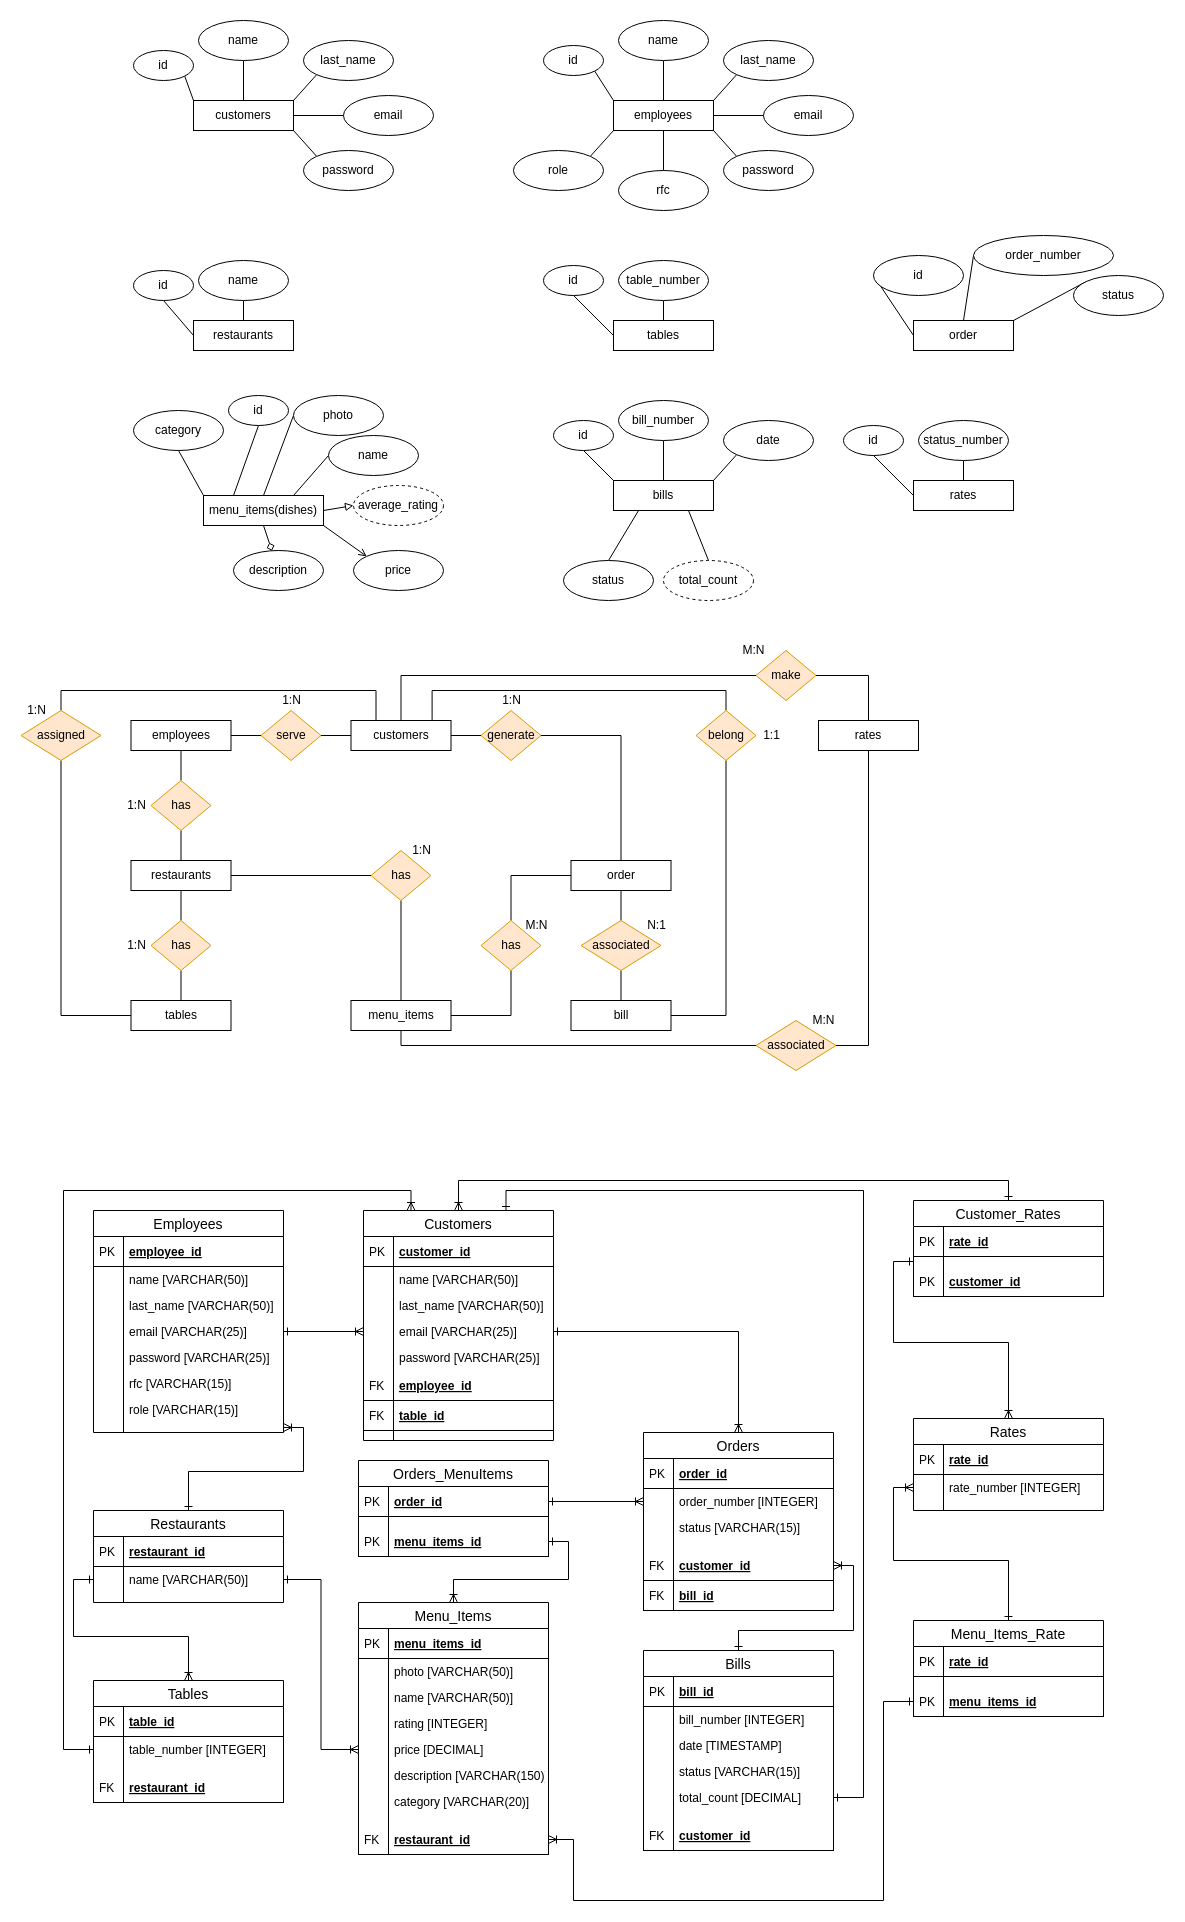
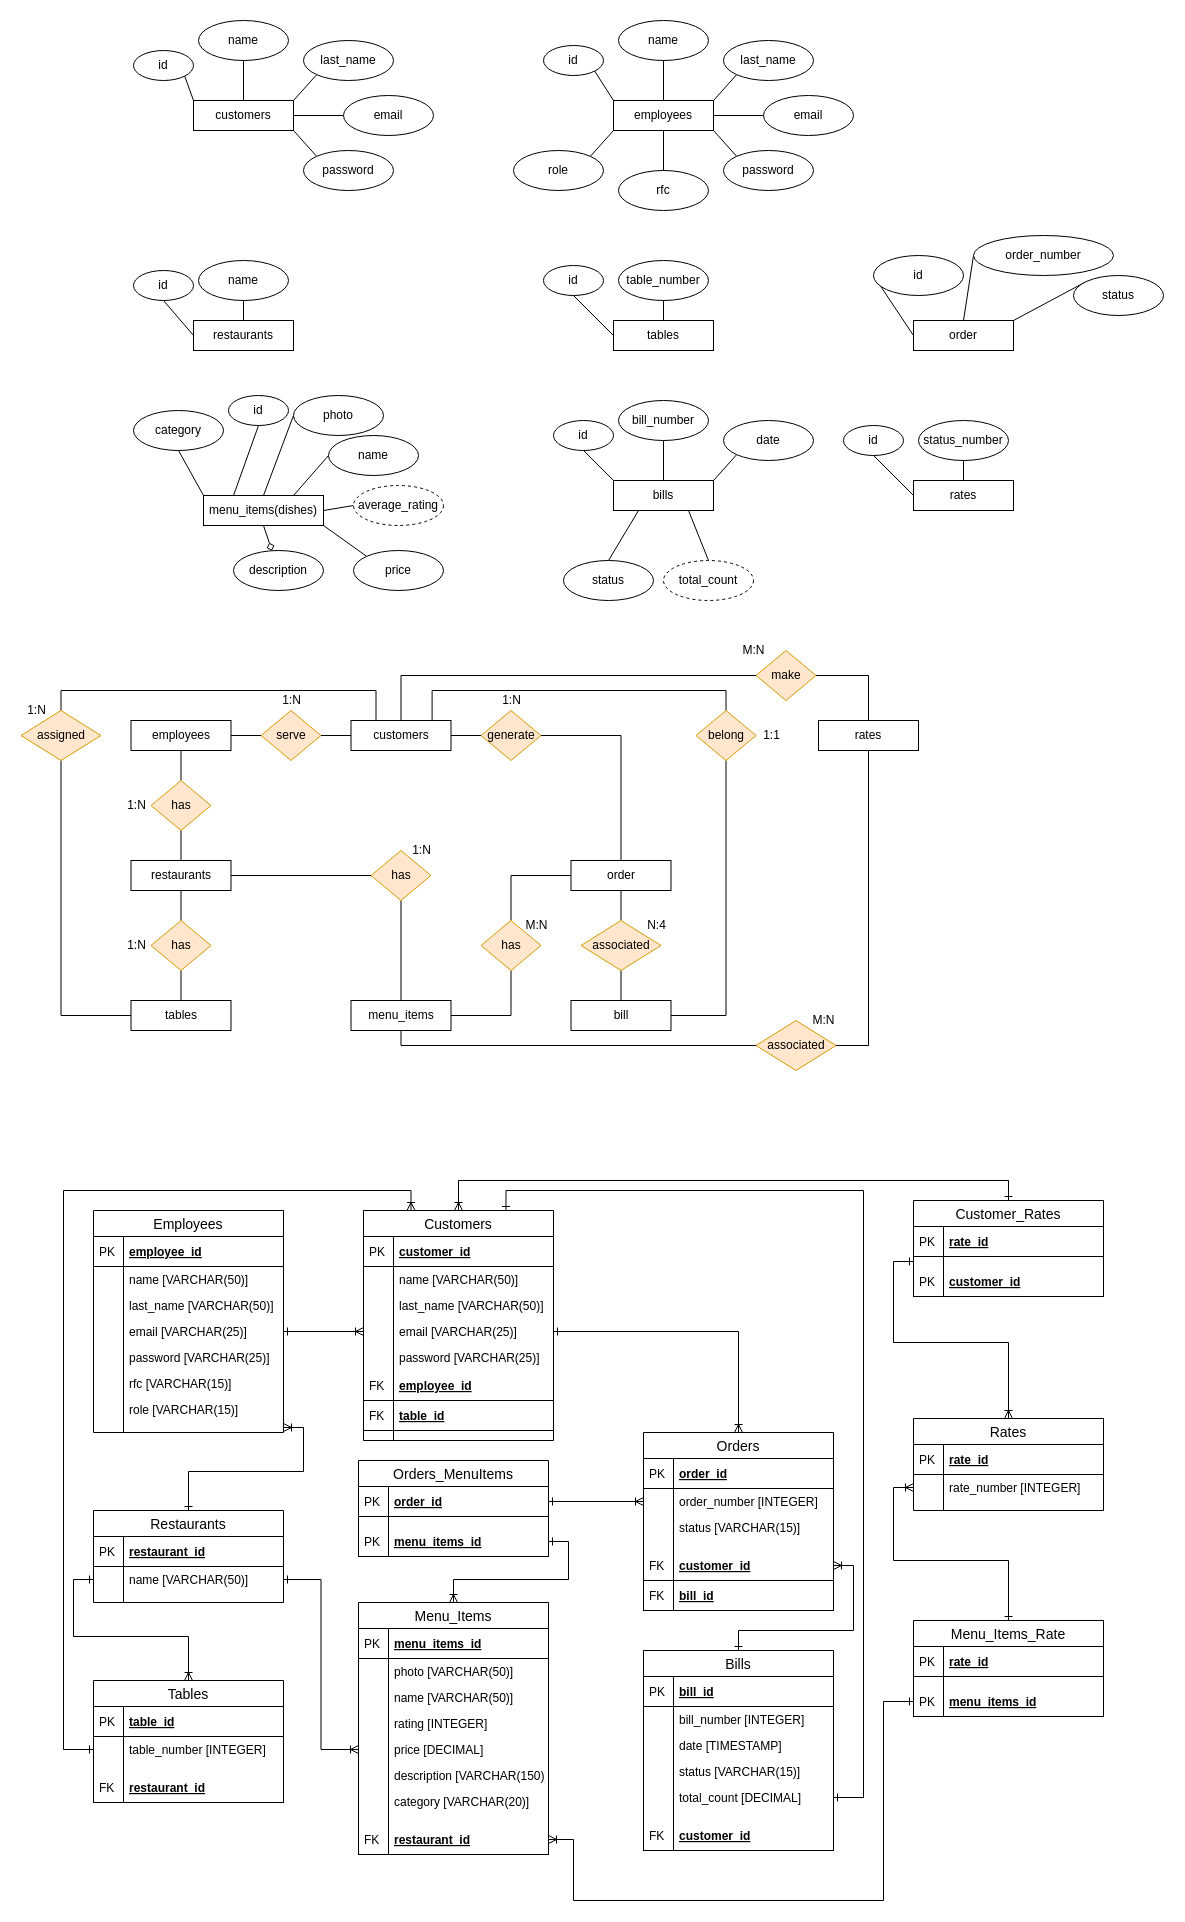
(344, 507) -> (348, 507)
(362, 553) -> (363, 554)
(657, 926) -> (657, 926)
